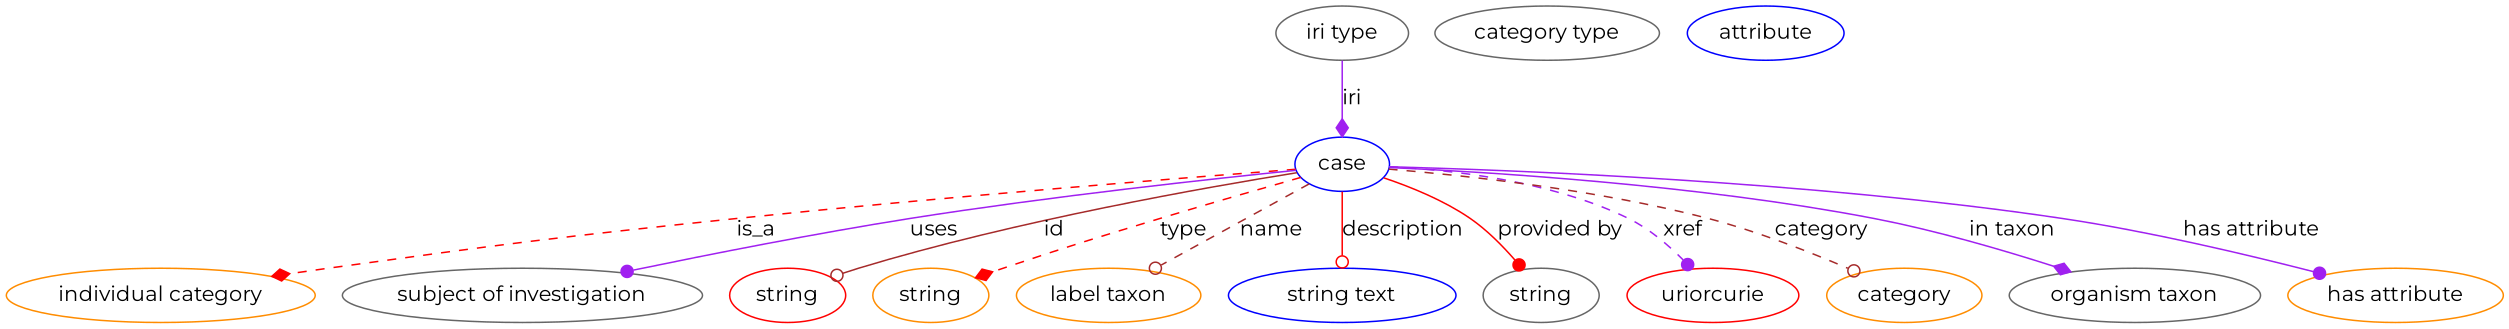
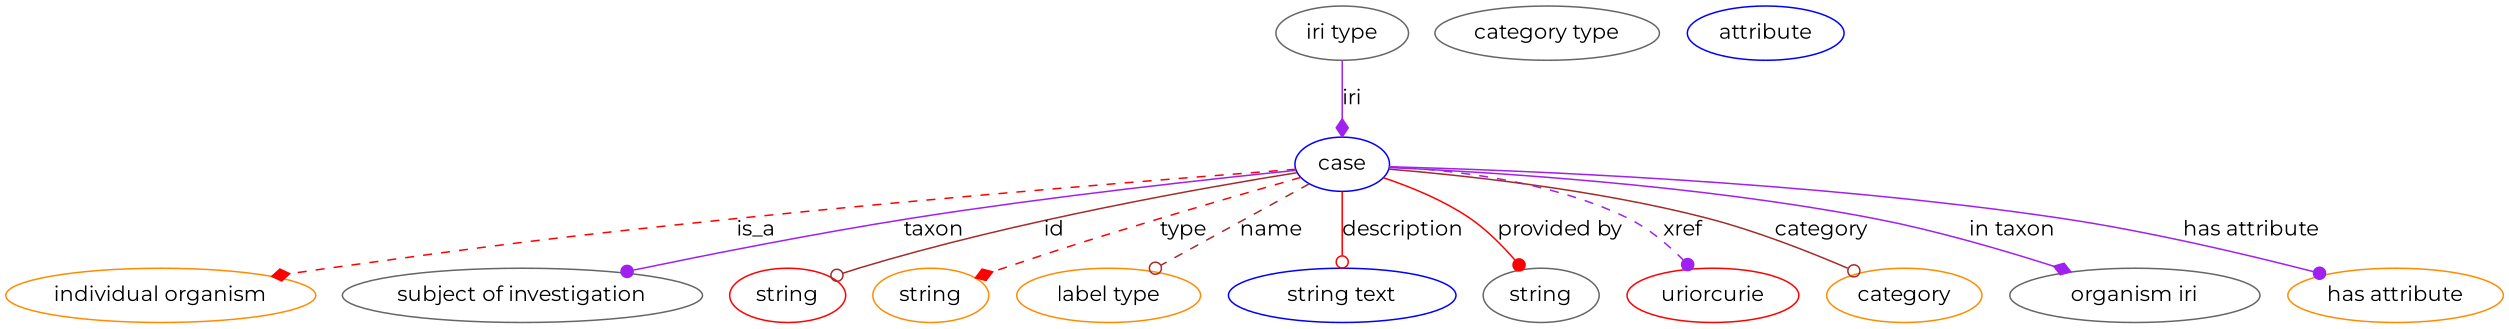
(1623, 200) -> (1623, 200)
(934, 230) -> (934, 230)
(161, 295) -> (161, 295)
(1109, 295) -> (1109, 295)
(2135, 295) -> (2135, 295)
